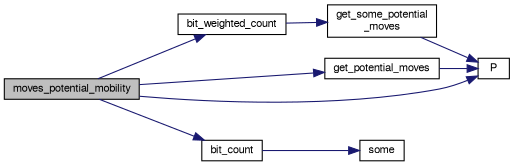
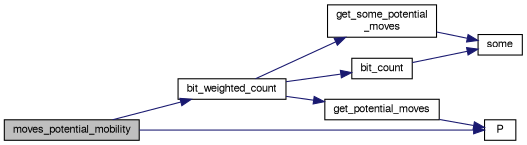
(444, 47) -> (452, 35)
(226, 79) -> (300, 98)
(147, 118) -> (313, 78)
